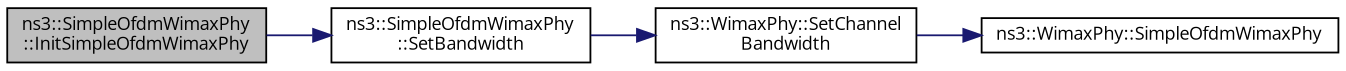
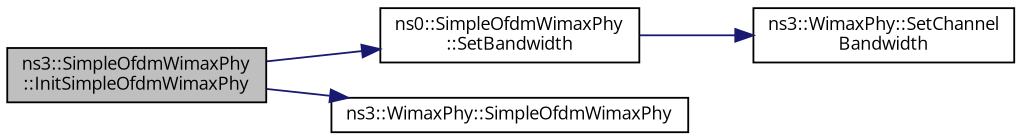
(461, 35) -> (510, 35)
(940, 35) -> (298, 92)
